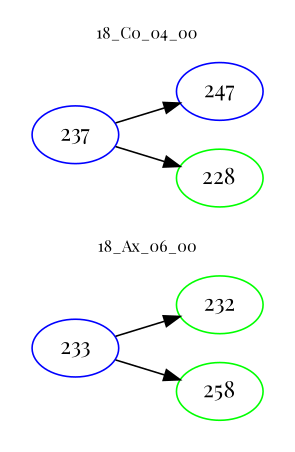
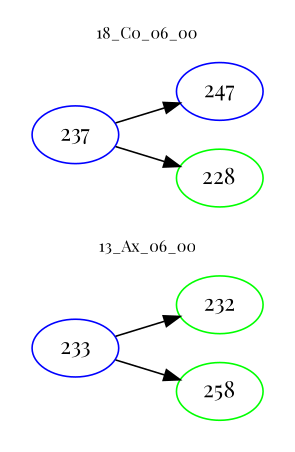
(148, 34) -> (148, 34)
(148, 248) -> (148, 248)
